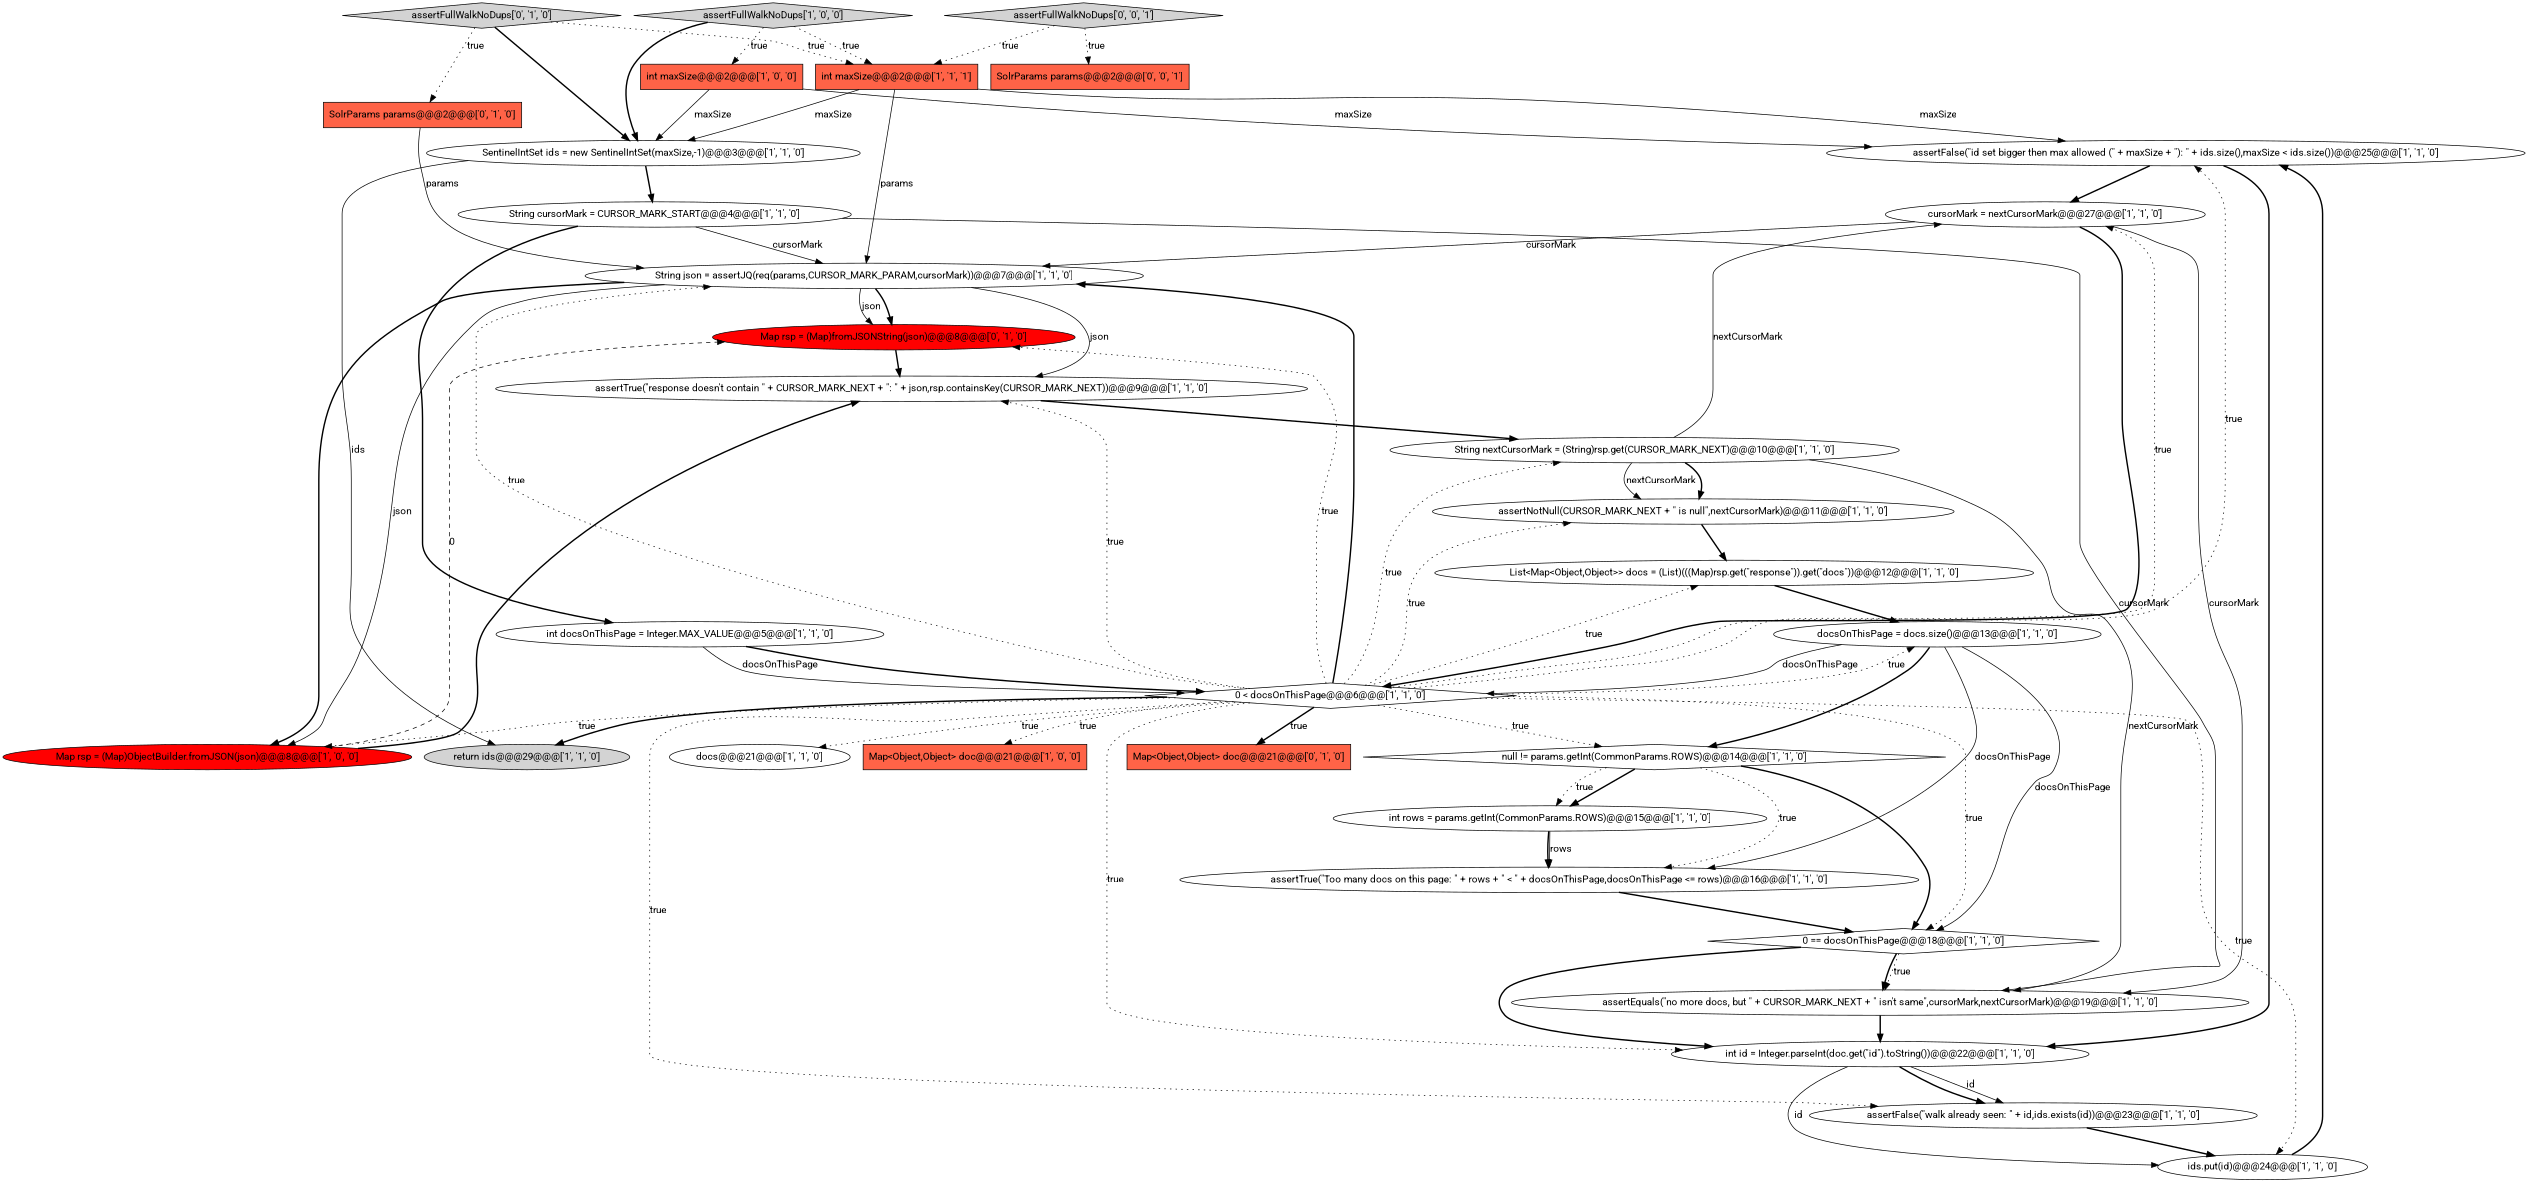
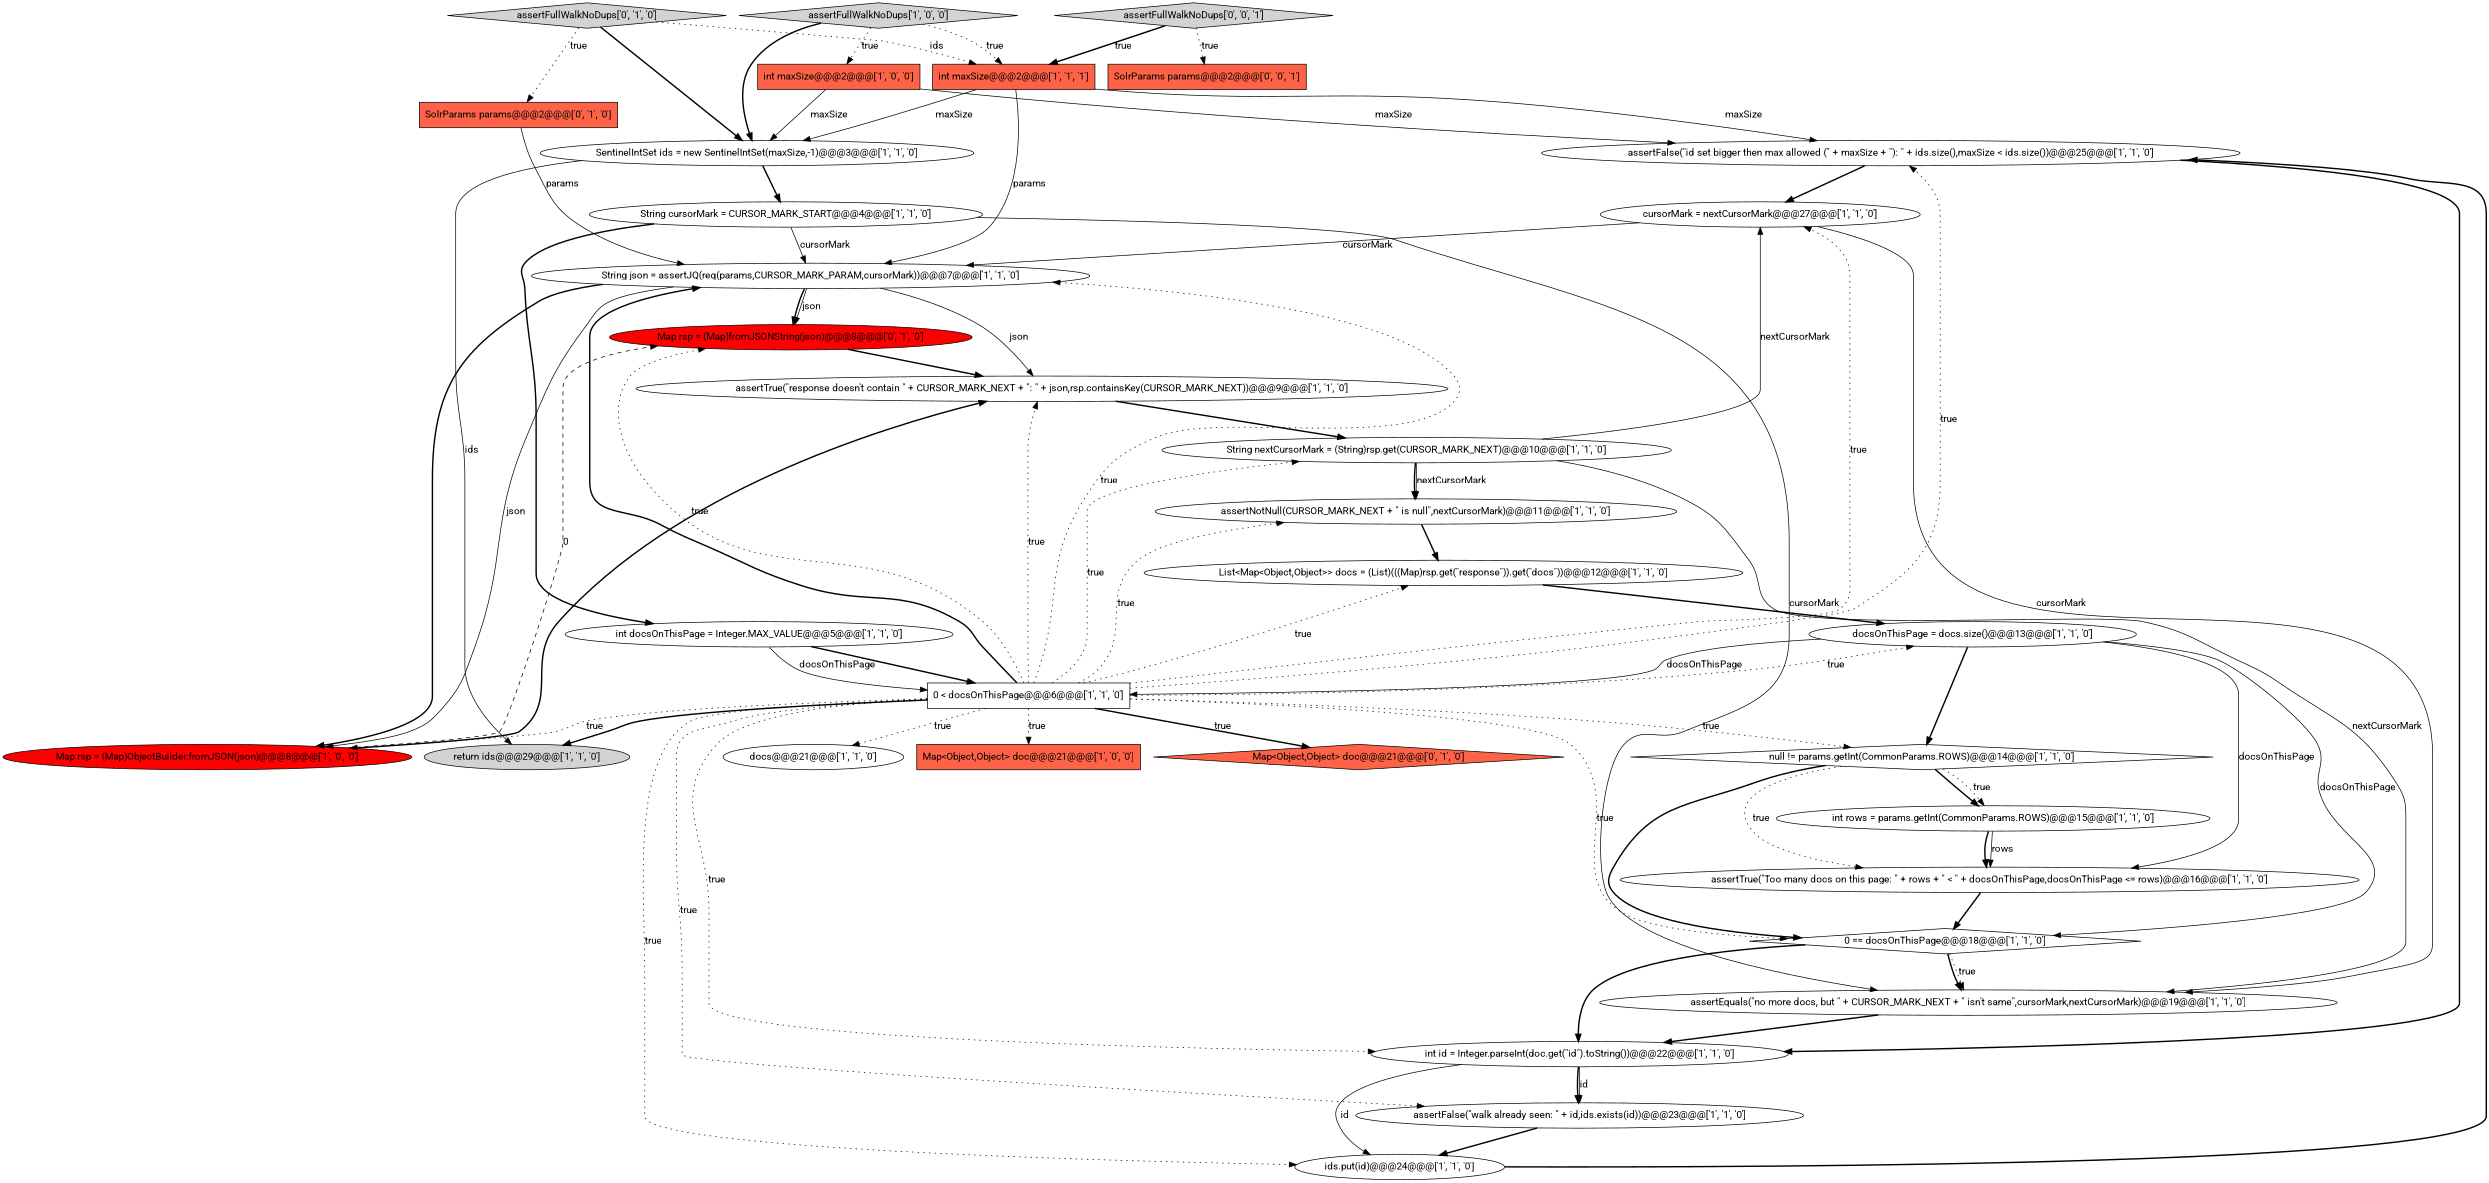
(998, 44) -> (1111, 44)
(817, 46) -> (937, 46)
(2129, 606) -> none
(1331, 696) -> (1029, 696)
(1239, 757) -> (1359, 757)
